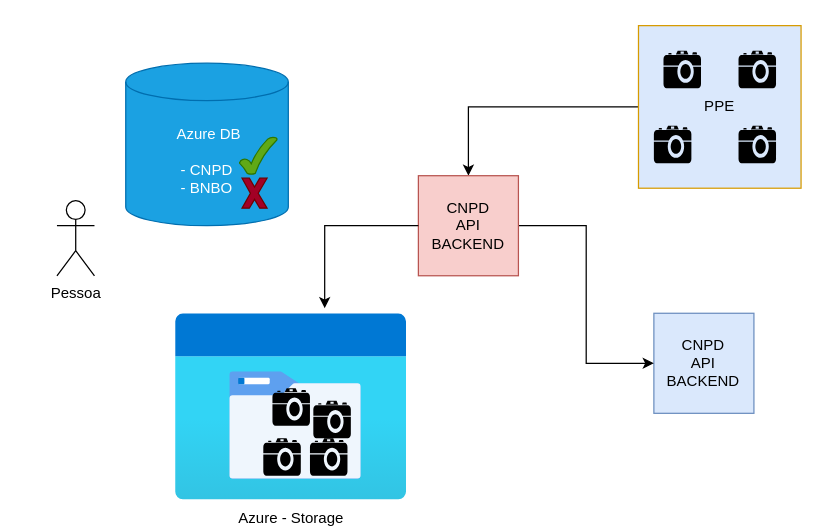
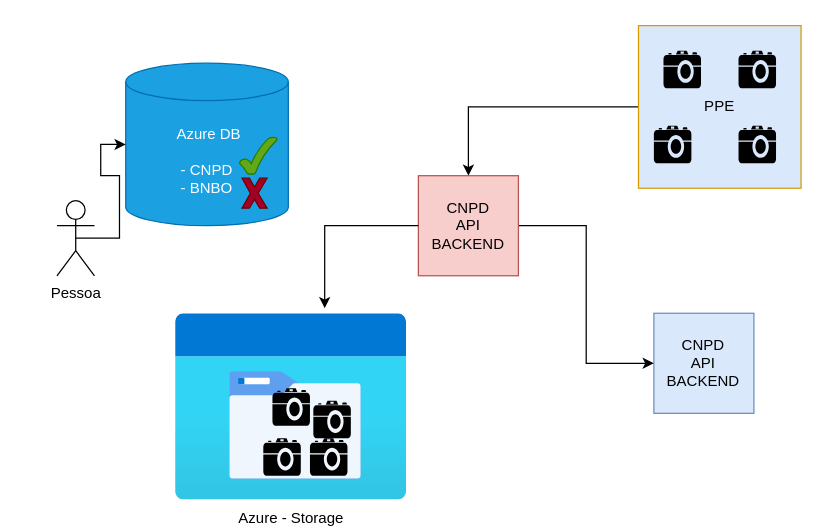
none -> (119, 195)
